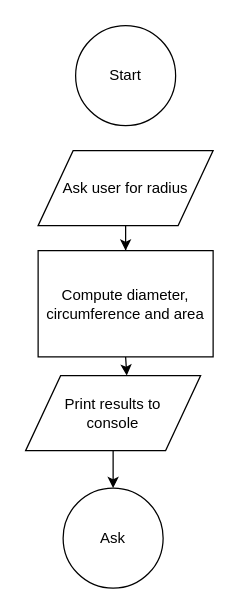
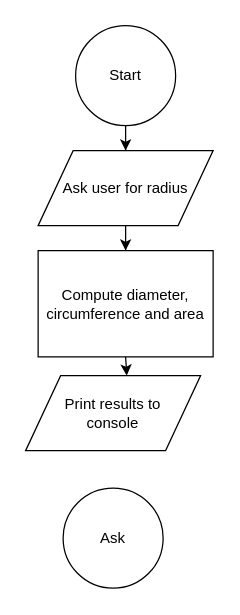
none -> (126, 143)
(113, 474) -> none
